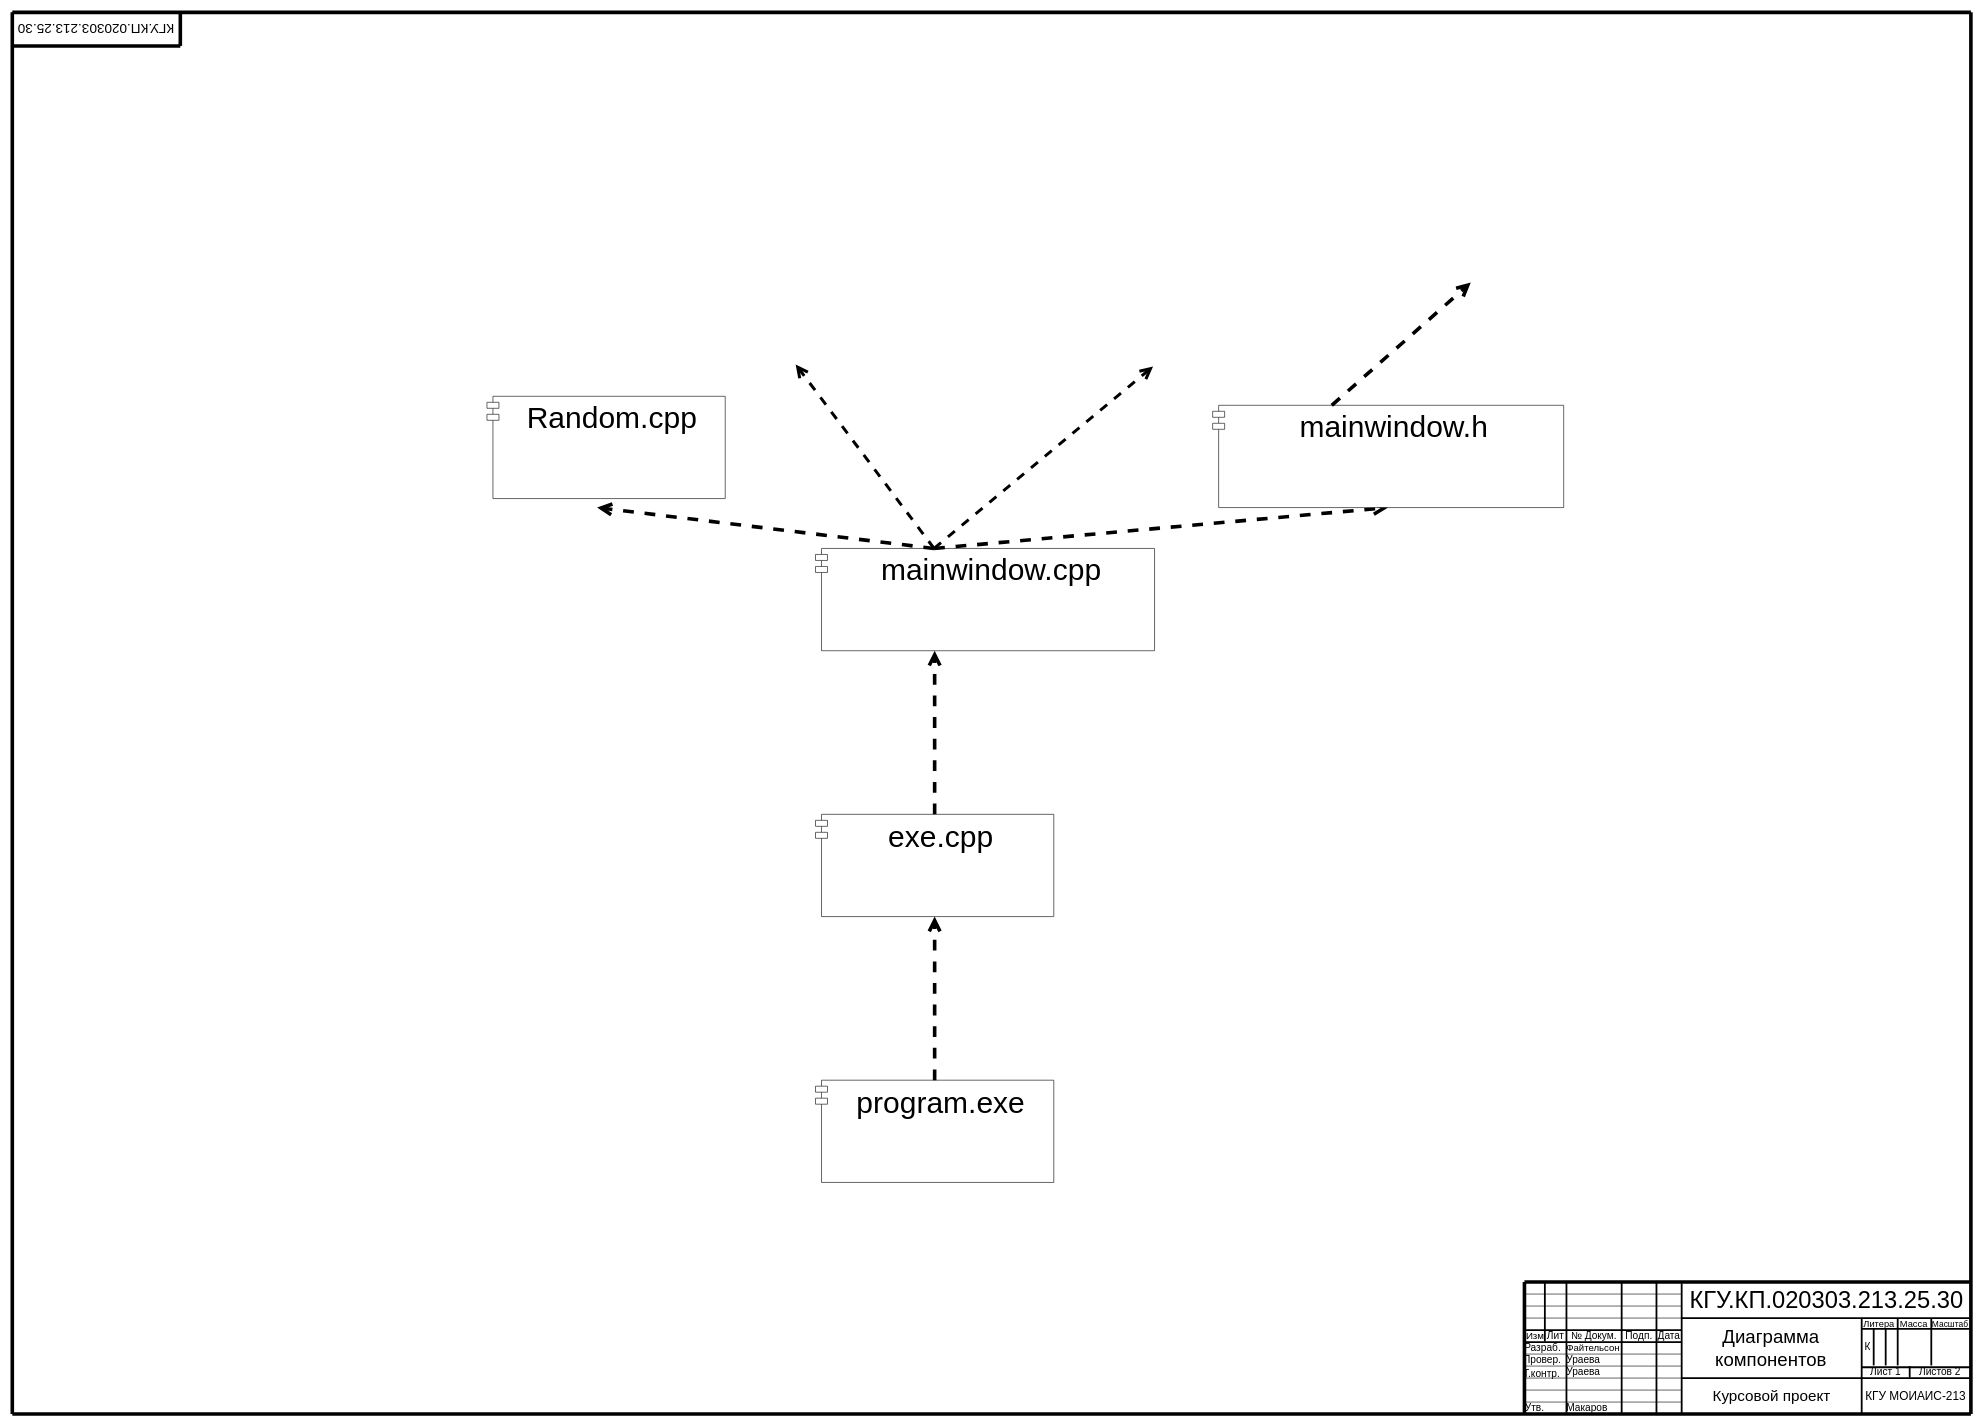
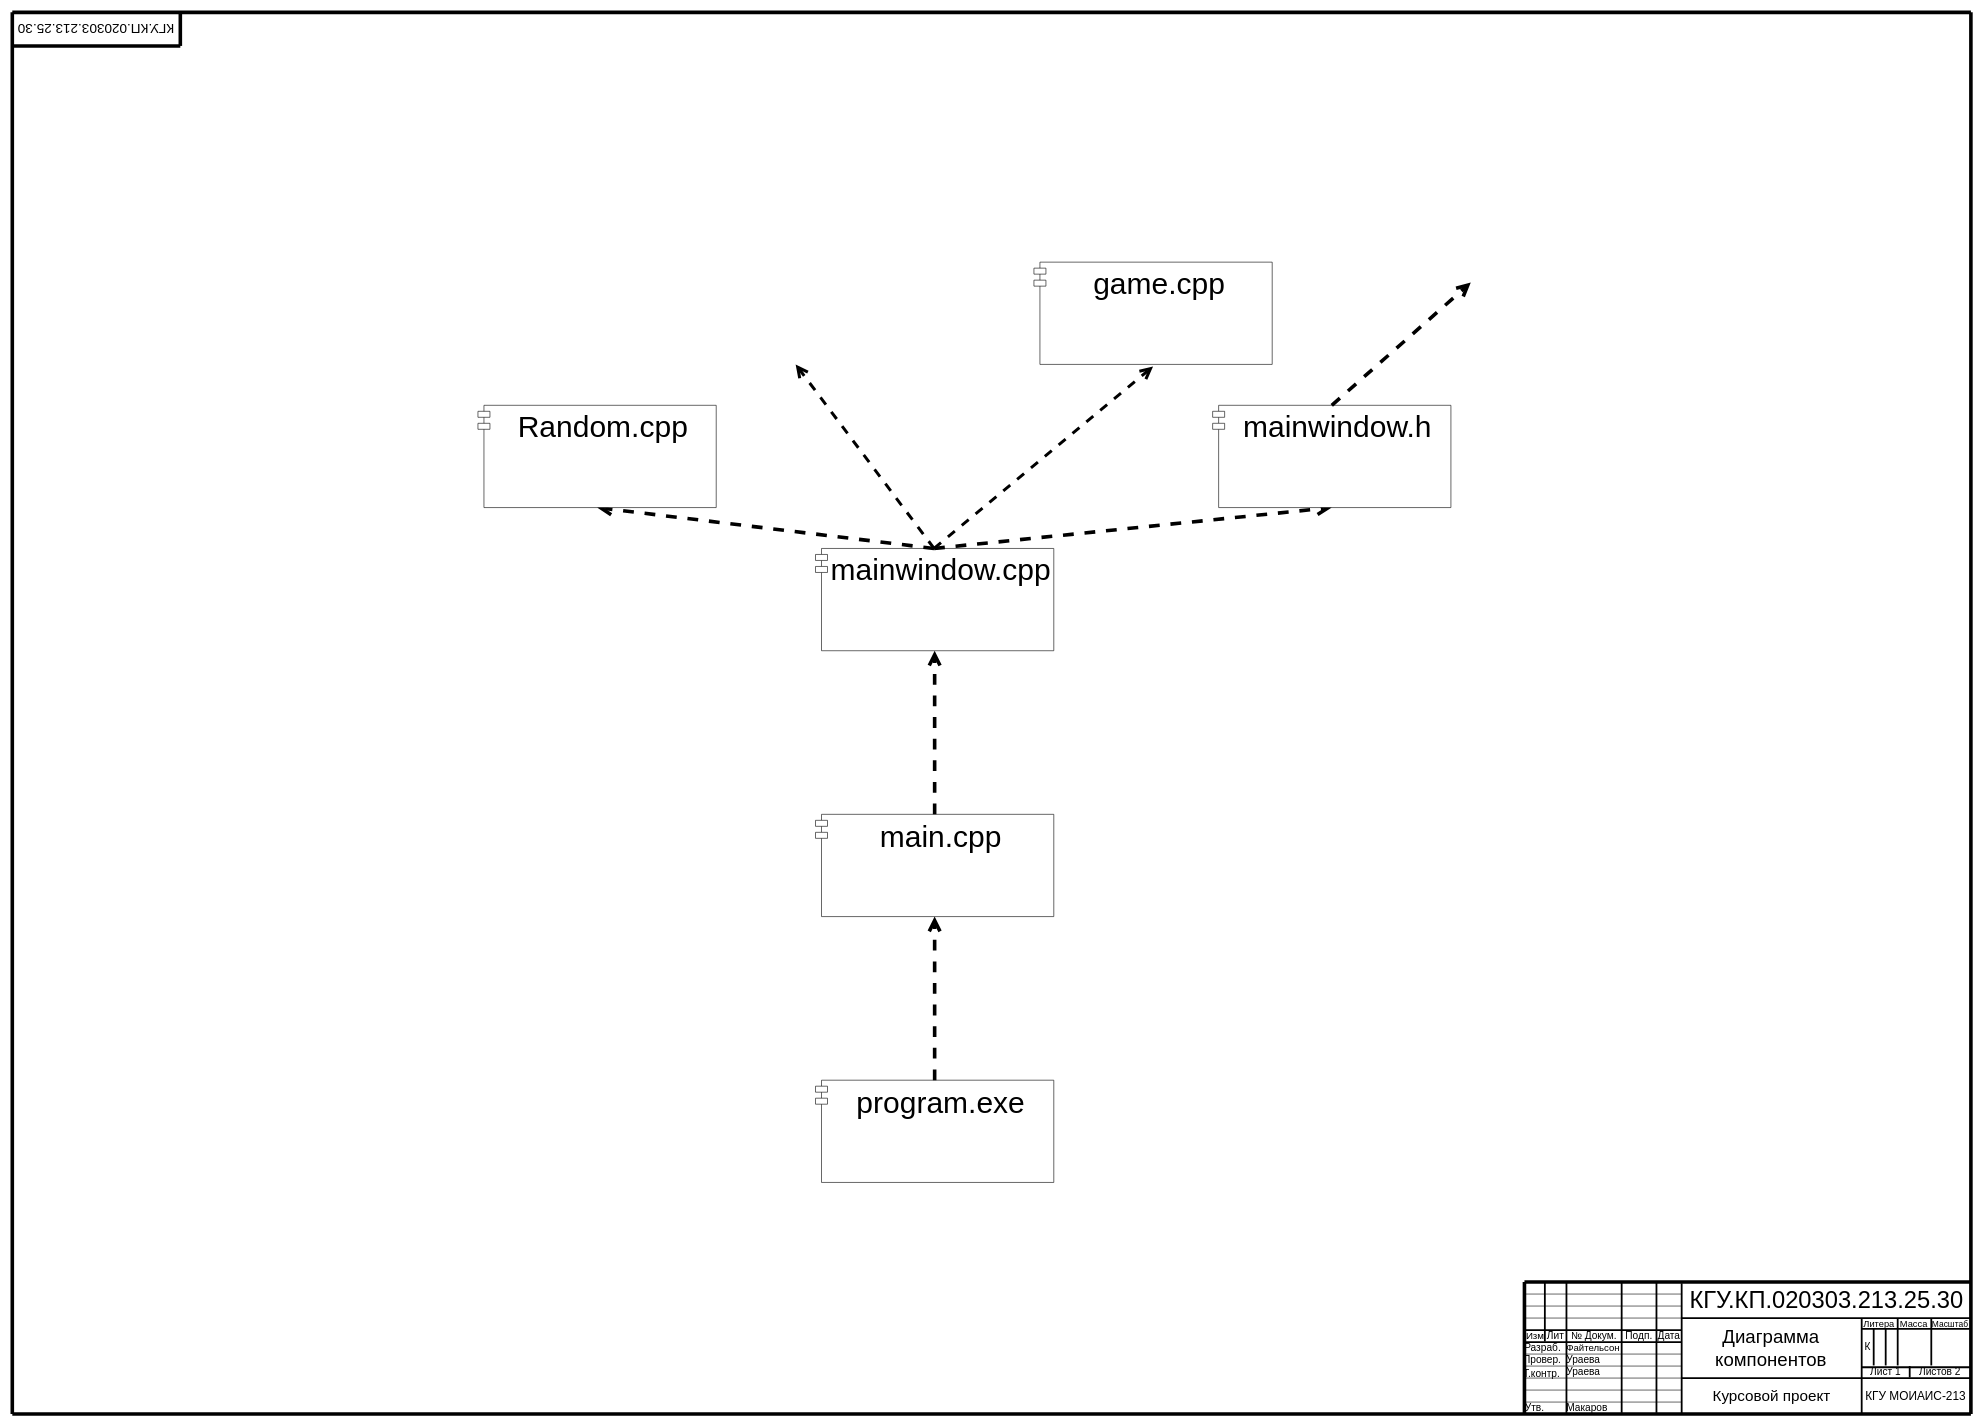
none -> (1153, 313)
(606, 447) -> (597, 456)
(1388, 456) -> (1332, 456)
(985, 600) -> (935, 600)
(941, 837) -> (941, 837)
